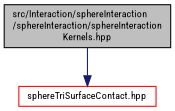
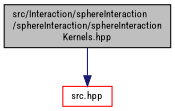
(87, 96) -> (87, 96)
